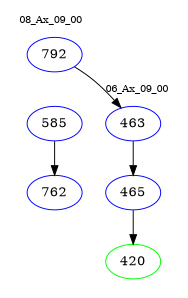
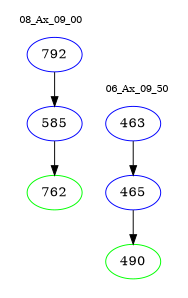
(104, 90) -> (55, 84)
(137, 90) -> (137, 90)
(55, 193) -> (55, 193)
(133, 262) -> (133, 262)
